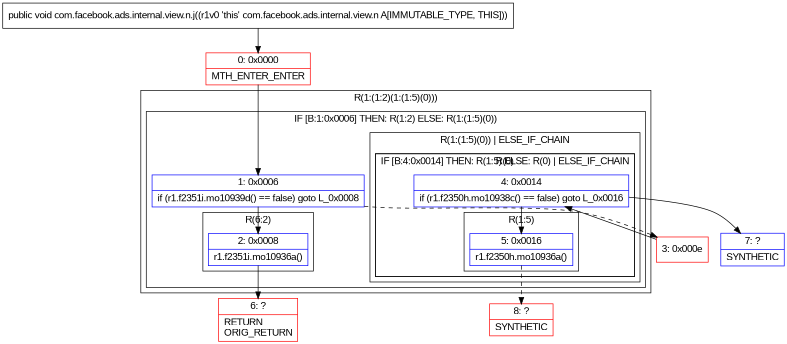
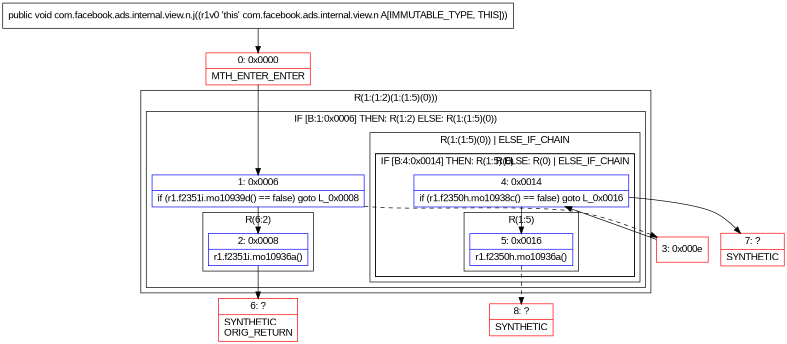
(753, 250) -> (753, 250)
(243, 323) -> (250, 323)
